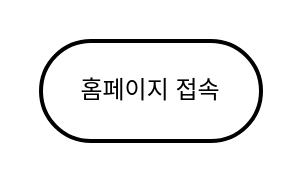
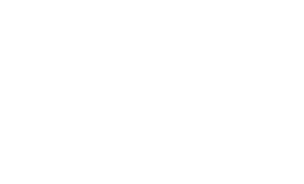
(151, 91) -> none
